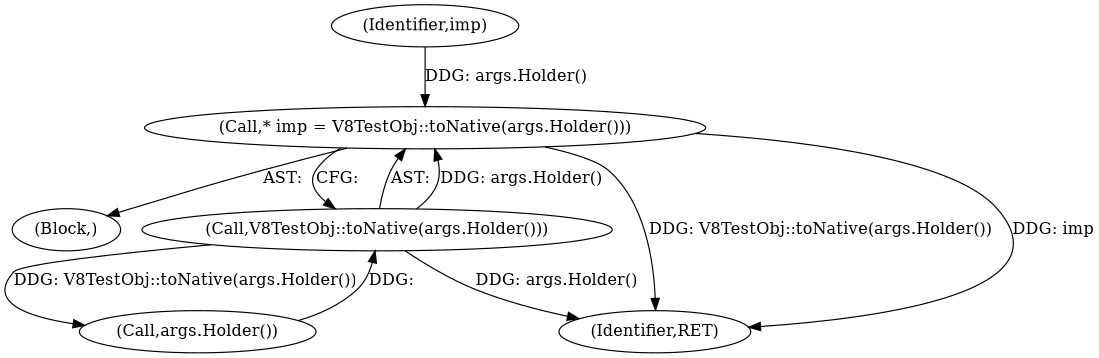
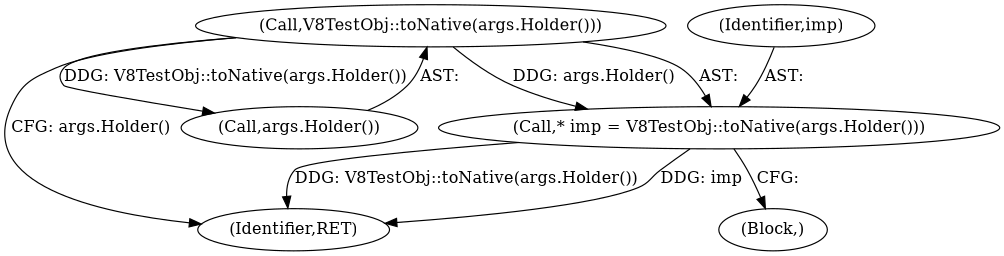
(507, 77) -> (787, 77)
(315, 172) -> none
(286, 179) -> (781, 179)
(394, 281) -> (443, 77)
(557, 281) -> (91, 128)
